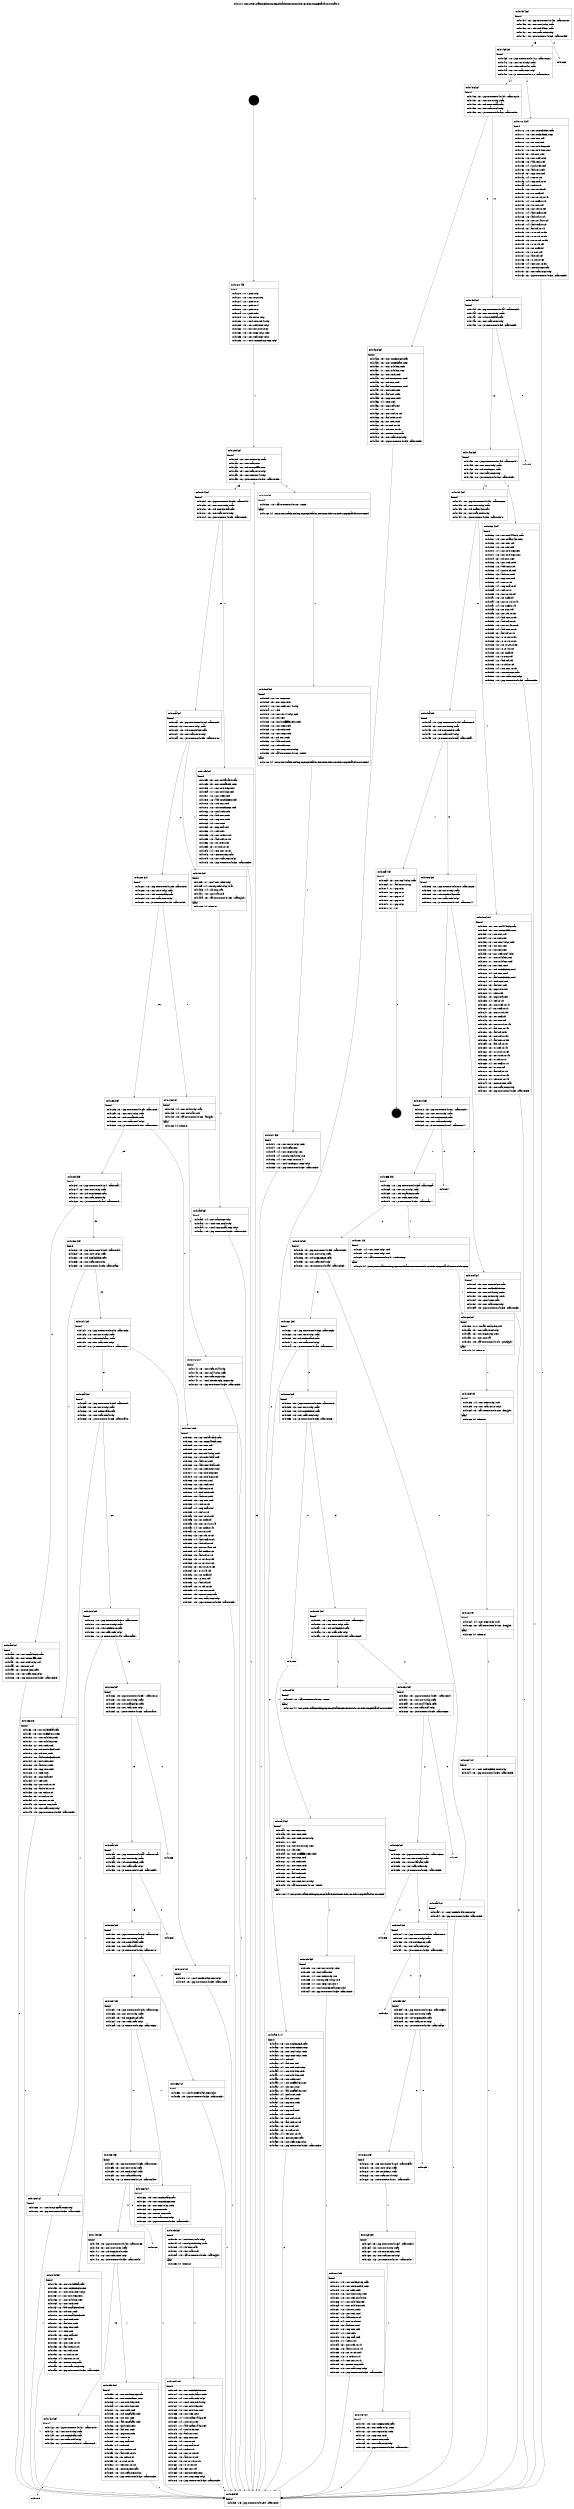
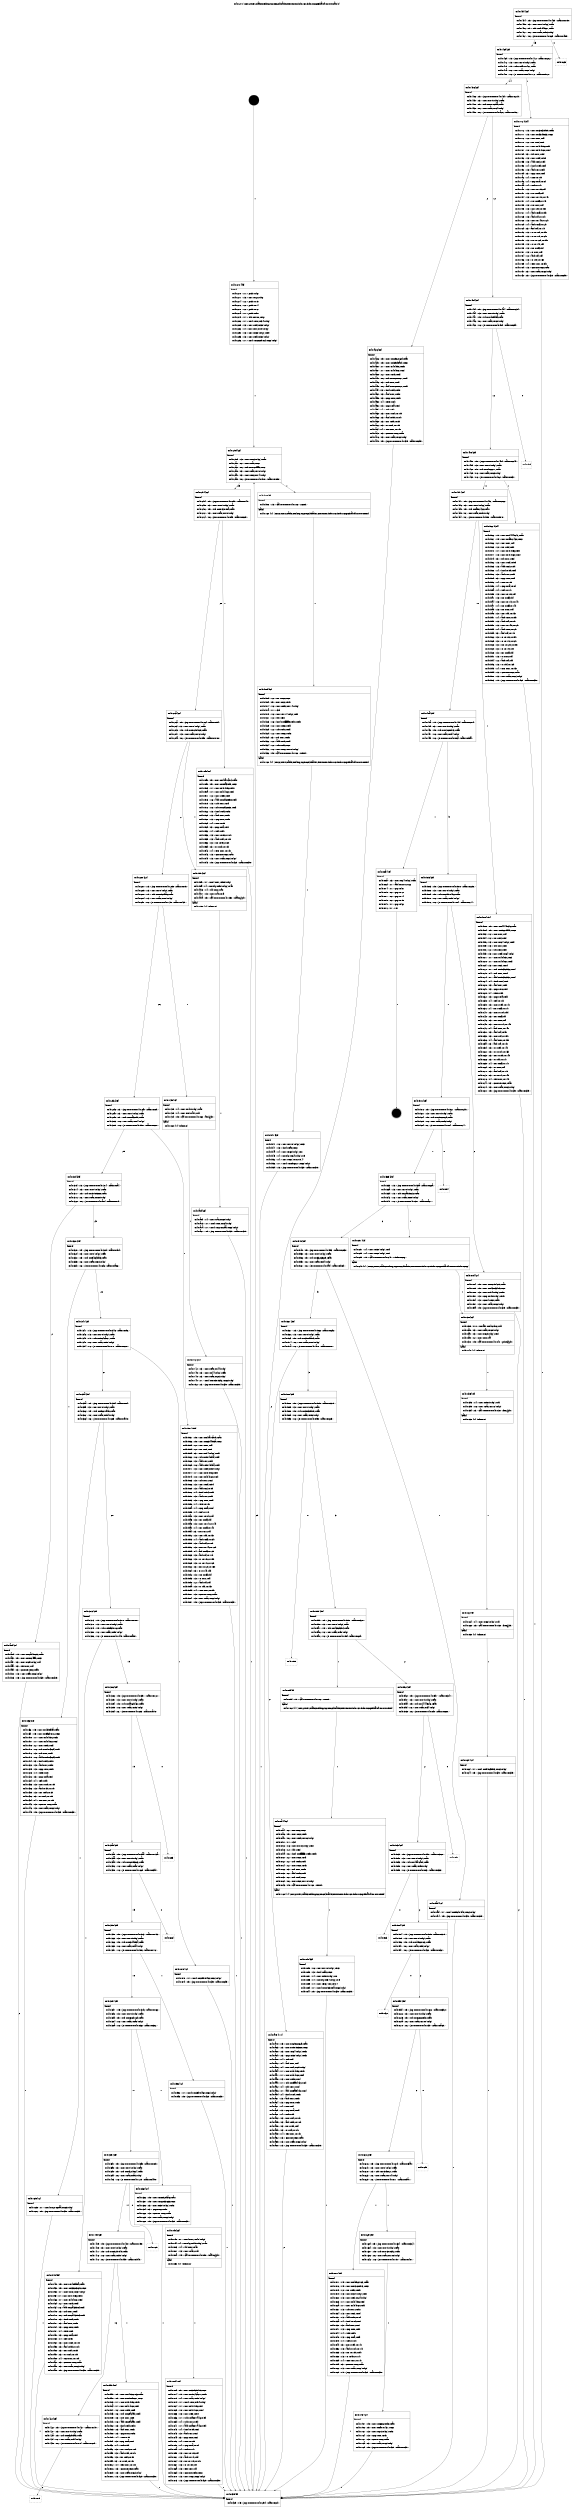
(284, 1742) -> (334, 1764)
none -> (359, 2224)
